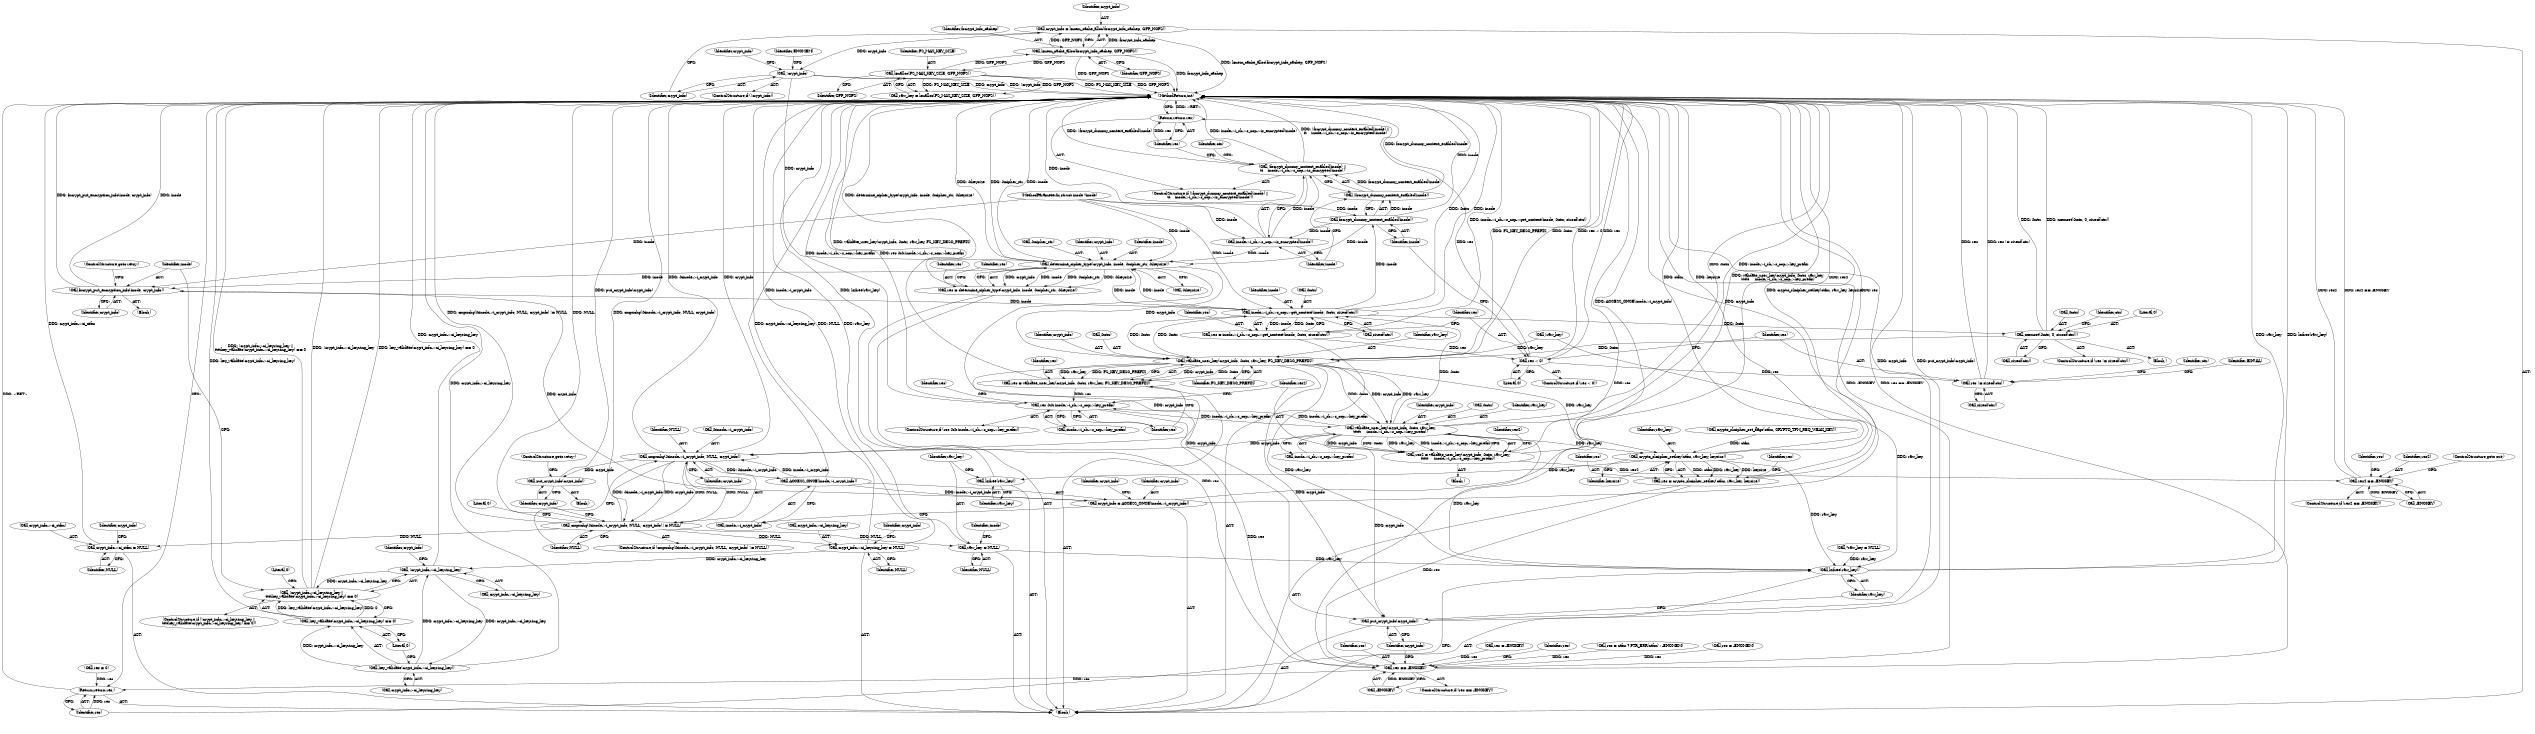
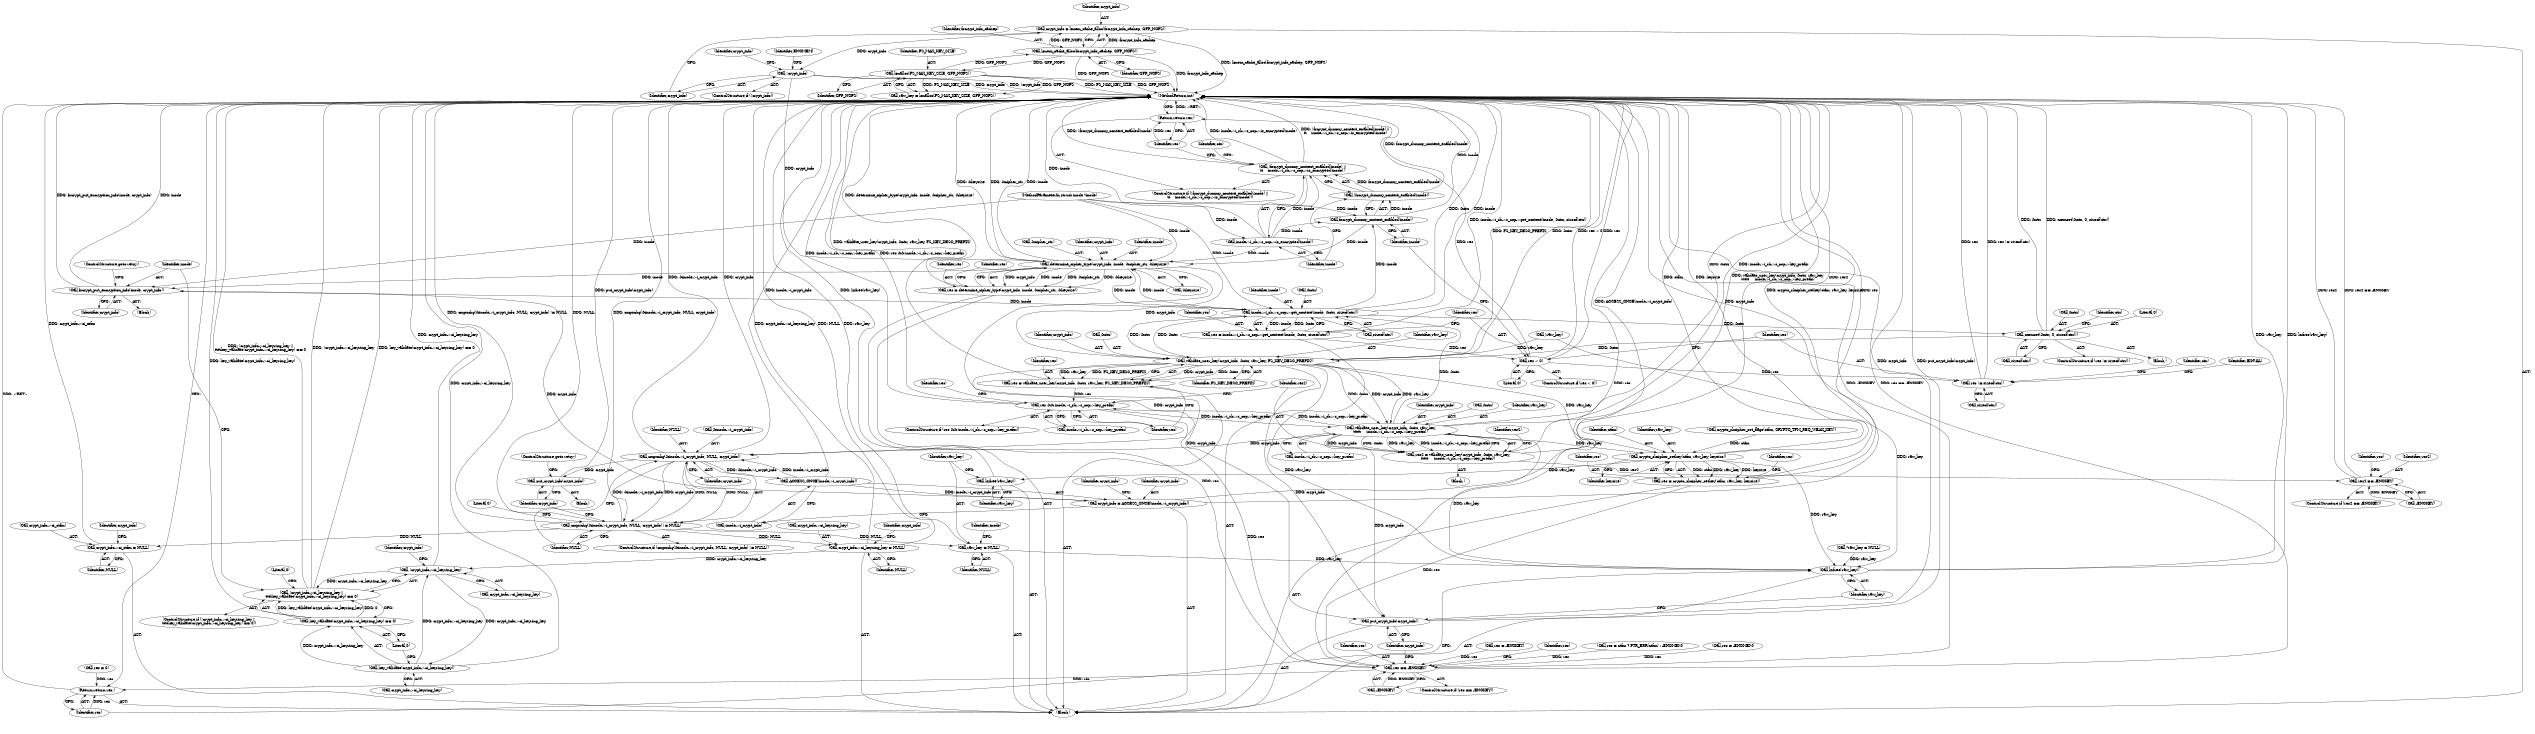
(1311, 229) -> (1294, 226)
none -> (1603, 430)
(2479, 457) -> none
